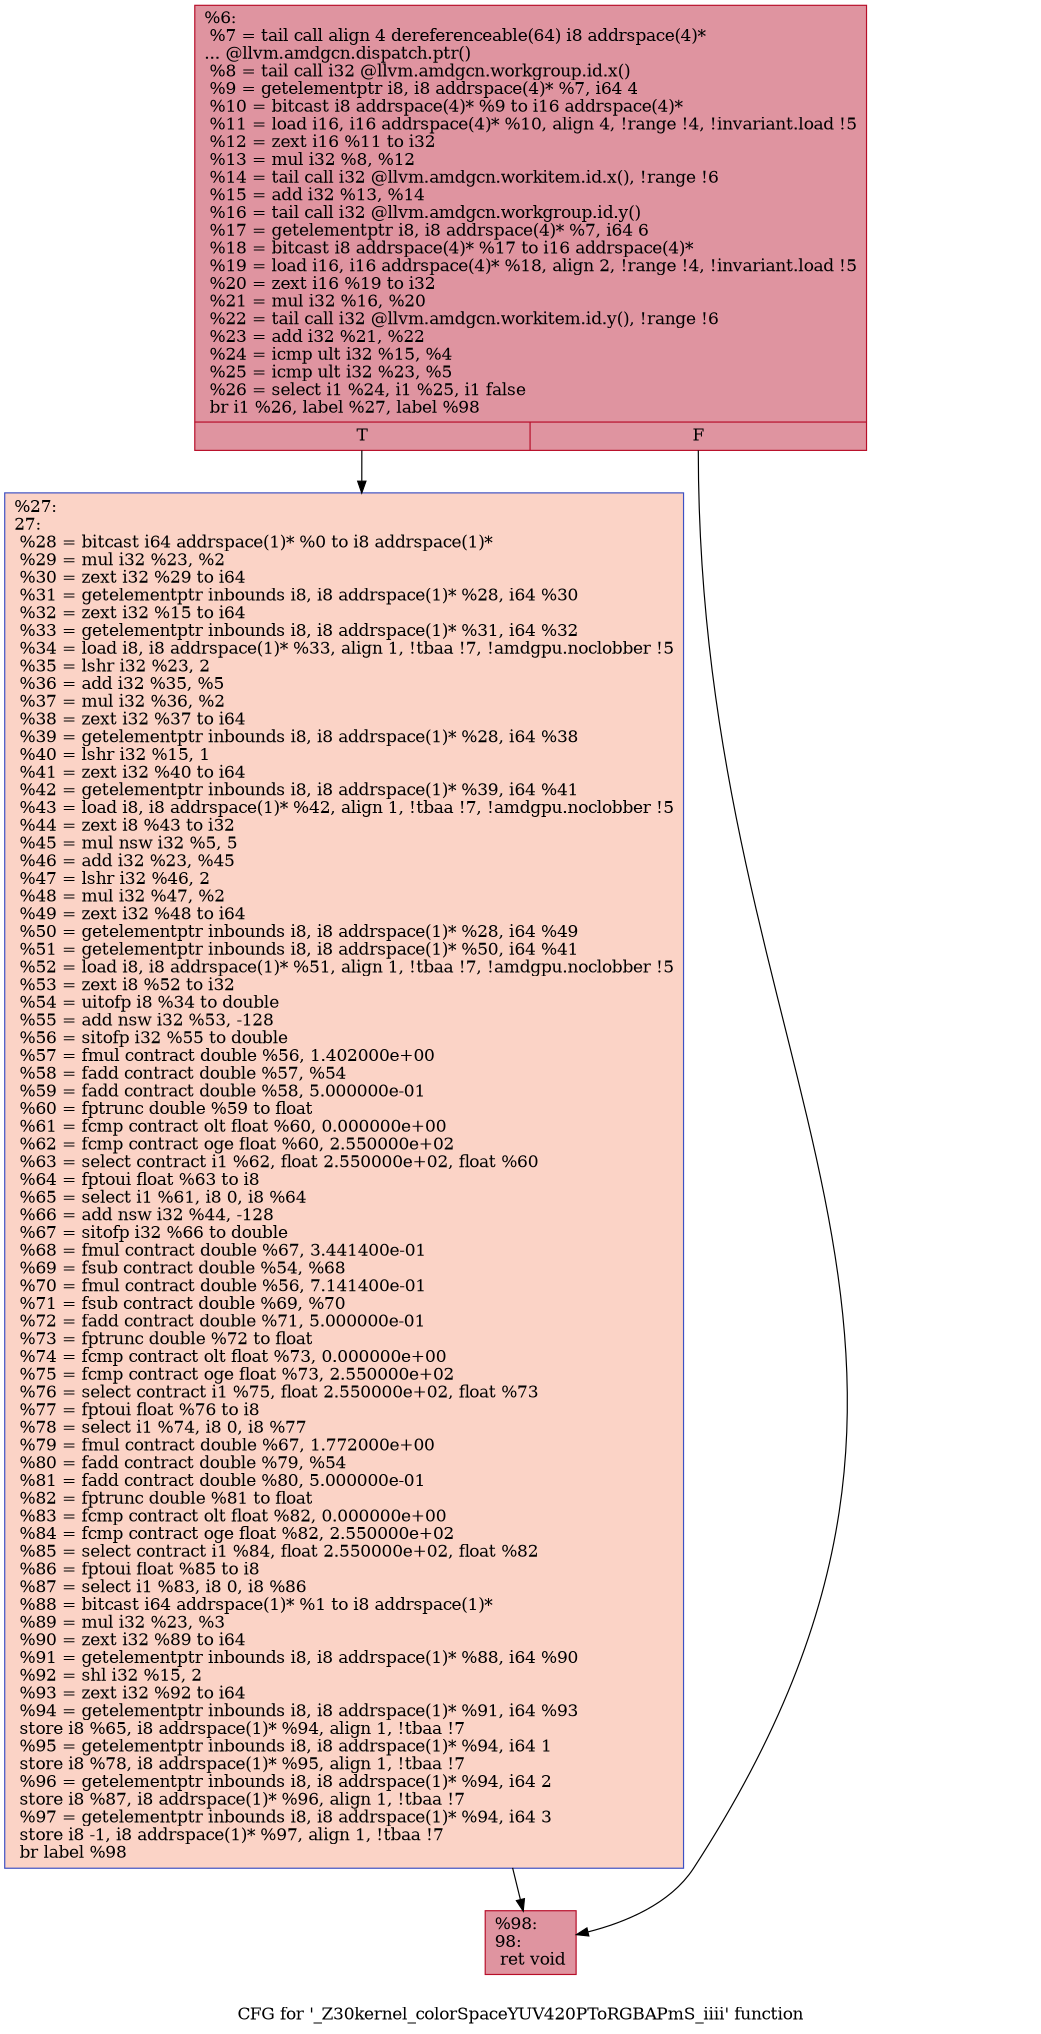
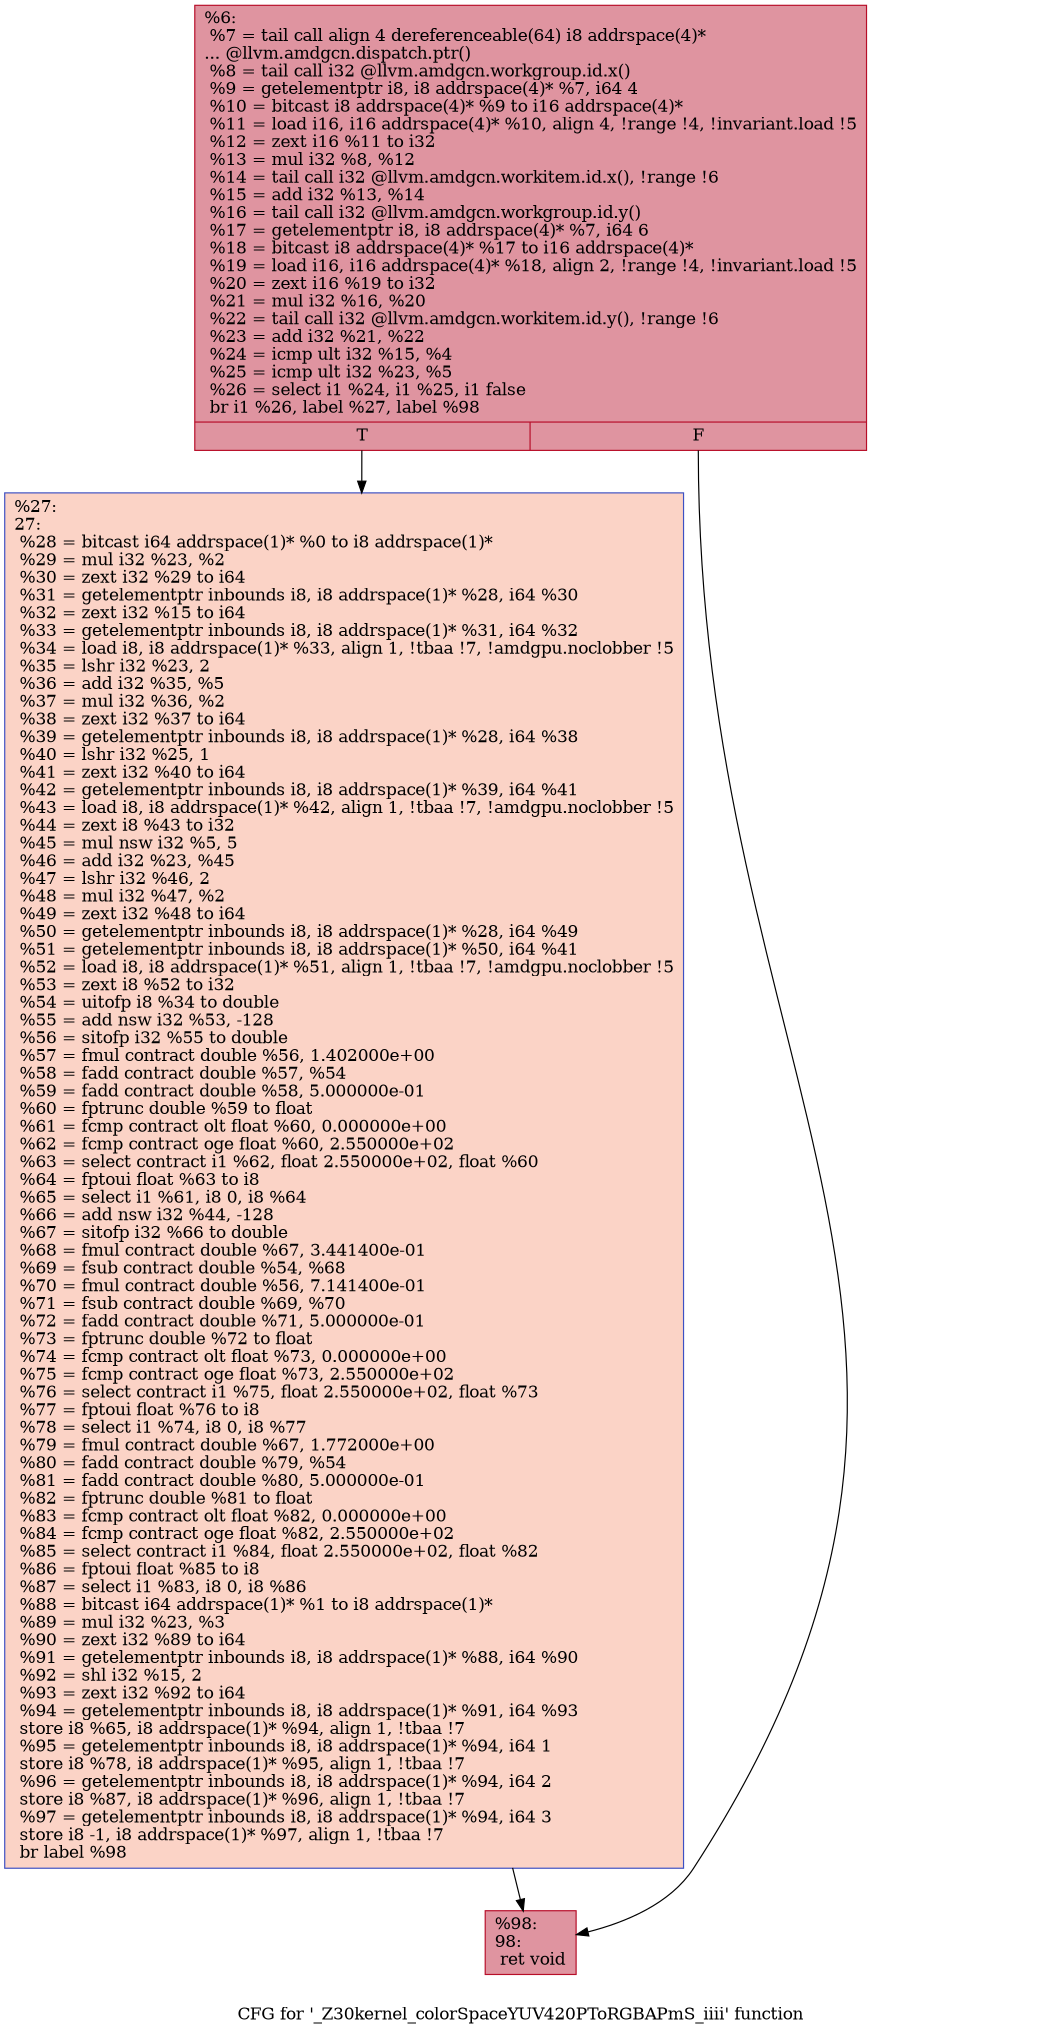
(112, 755) -> (112, 755)
